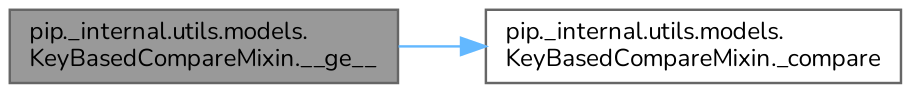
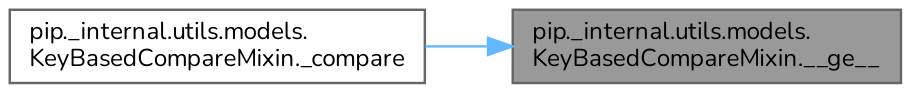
(430, 46) -> (456, 46)
